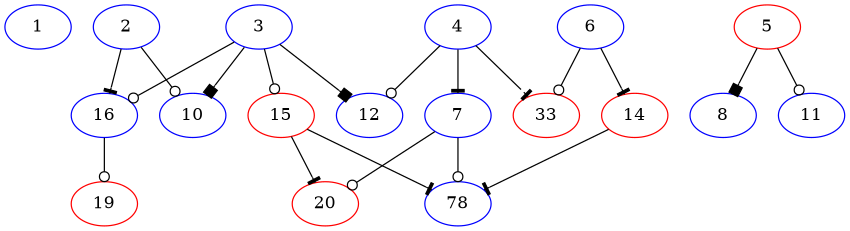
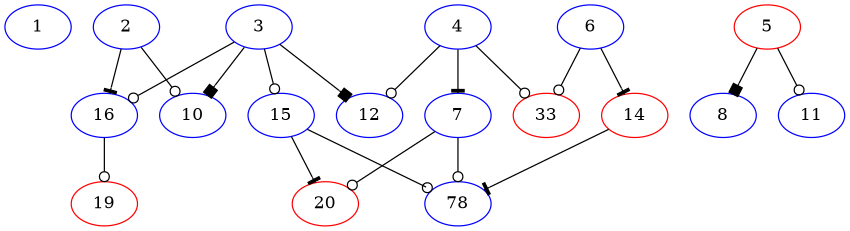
(498, 68) -> (498, 68)
(281, 115) -> (281, 115)
(367, 158) -> (367, 158)
